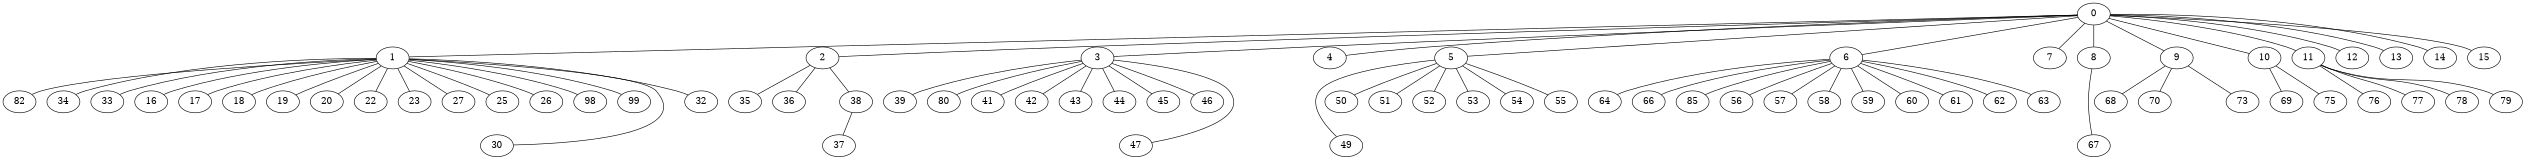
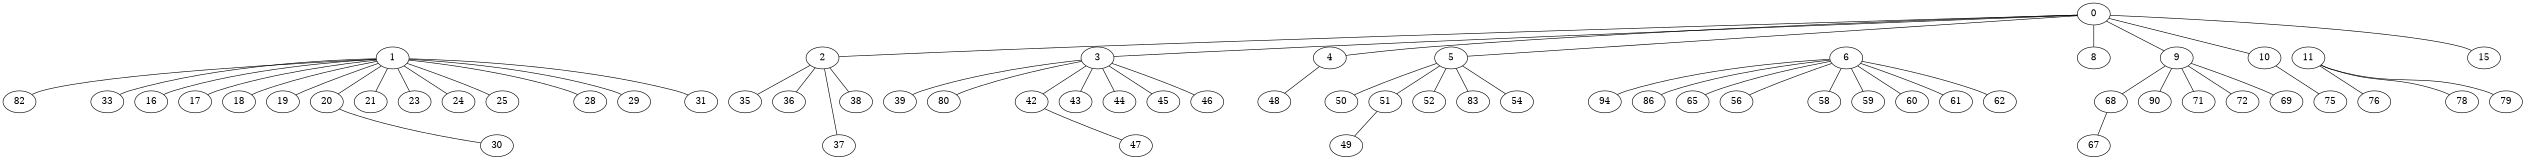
(2204, 28) -> none
(1243, 36) -> none
(1970, 36) -> none
(2050, 58) -> none
(2352, 58) -> none
(2396, 58) -> none
(2440, 58) -> none
(1349, 76) -> (1366, 124)
(2276, 80) -> (2233, 78)
(1224, 87) -> (1083, 125)
(653, 89) -> (409, 129)
(63, 102) -> none
(371, 102) -> (371, 102)
(459, 102) -> (459, 102)
(546, 102) -> none
(590, 102) -> (590, 102)
(634, 102) -> (634, 102)
(701, 102) -> (701, 102)
(988, 102) -> none
none -> (1274, 102)
(1473, 102) -> (1473, 102)
(1561, 102) -> none
(1605, 102) -> (1605, 102)
(1649, 102) -> (1649, 102)
(1693, 102) -> (1693, 102)
(1780, 102) -> none
(2044, 102) -> none
(2088, 102) -> (2102, 124)
(2155, 102) -> (2155, 102)
none -> (2199, 102)
(2243, 102) -> (2243, 102)
(2418, 102) -> none
(847, 124) -> (831, 102)
